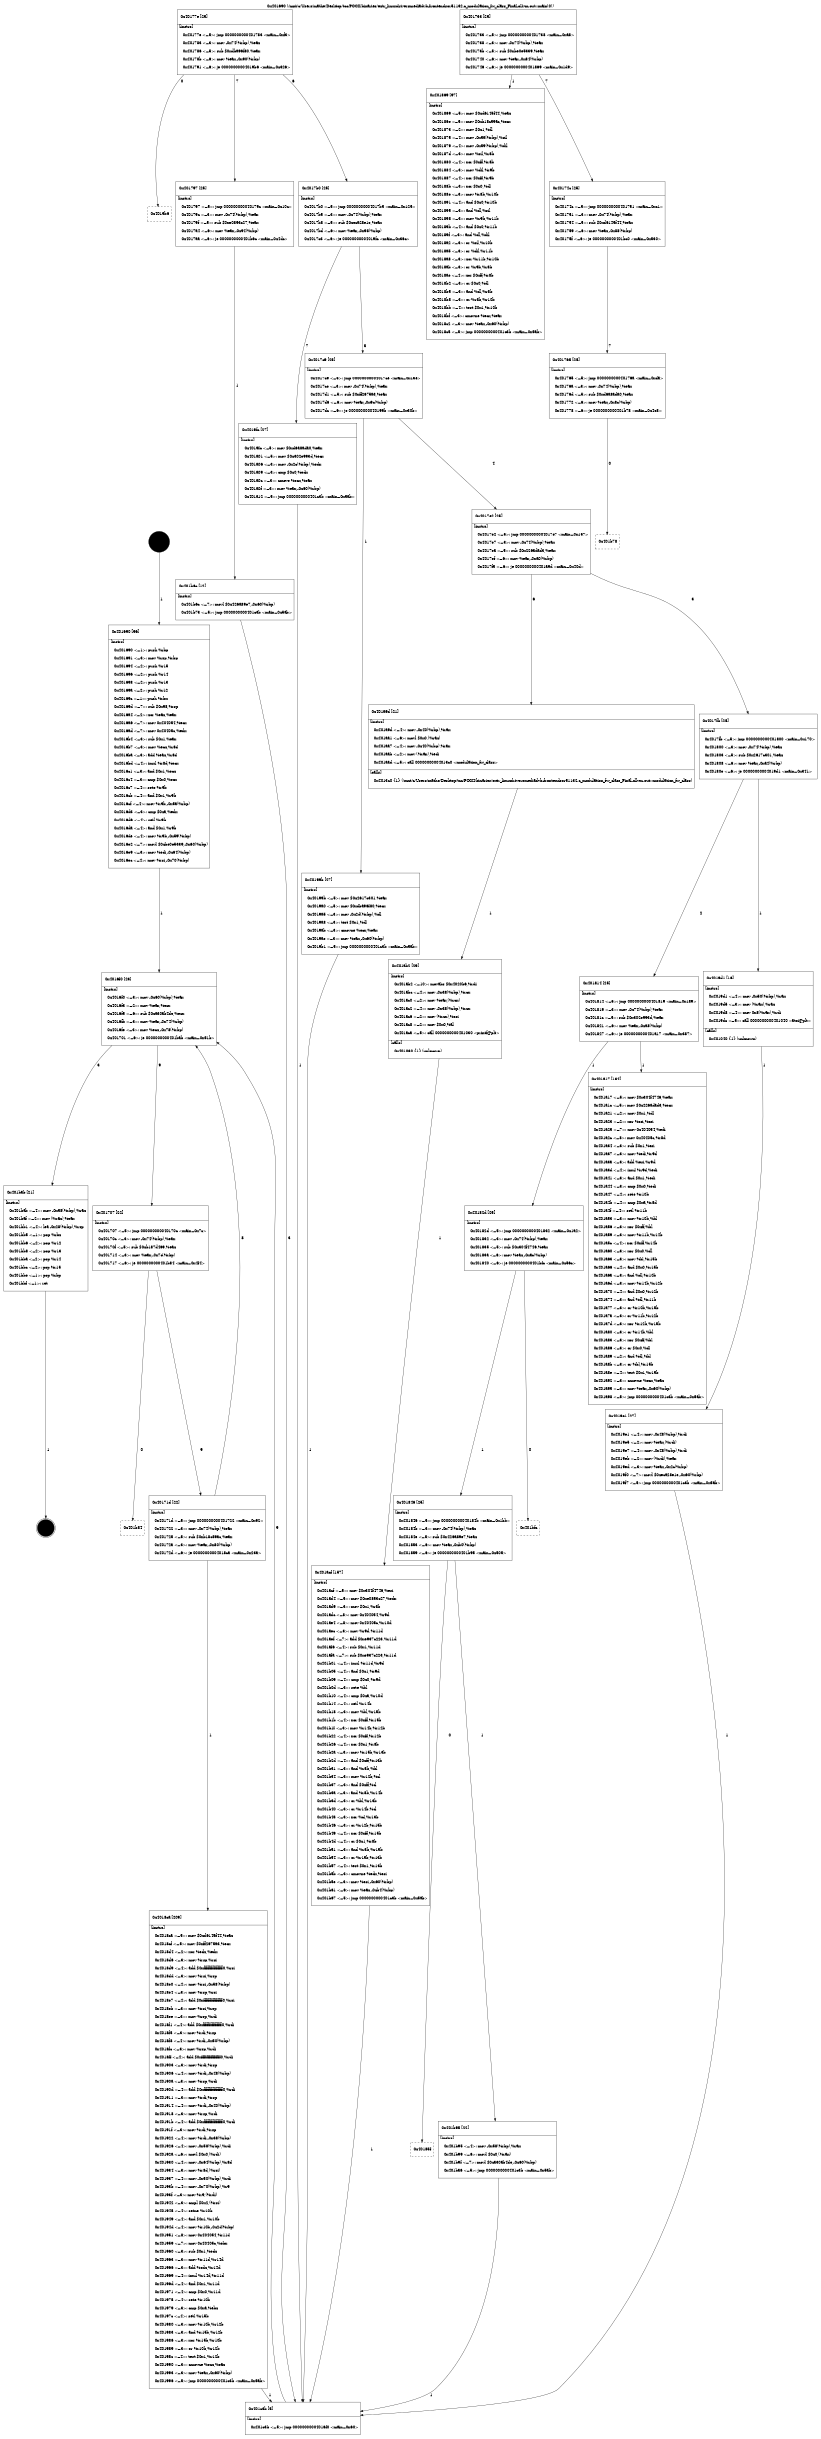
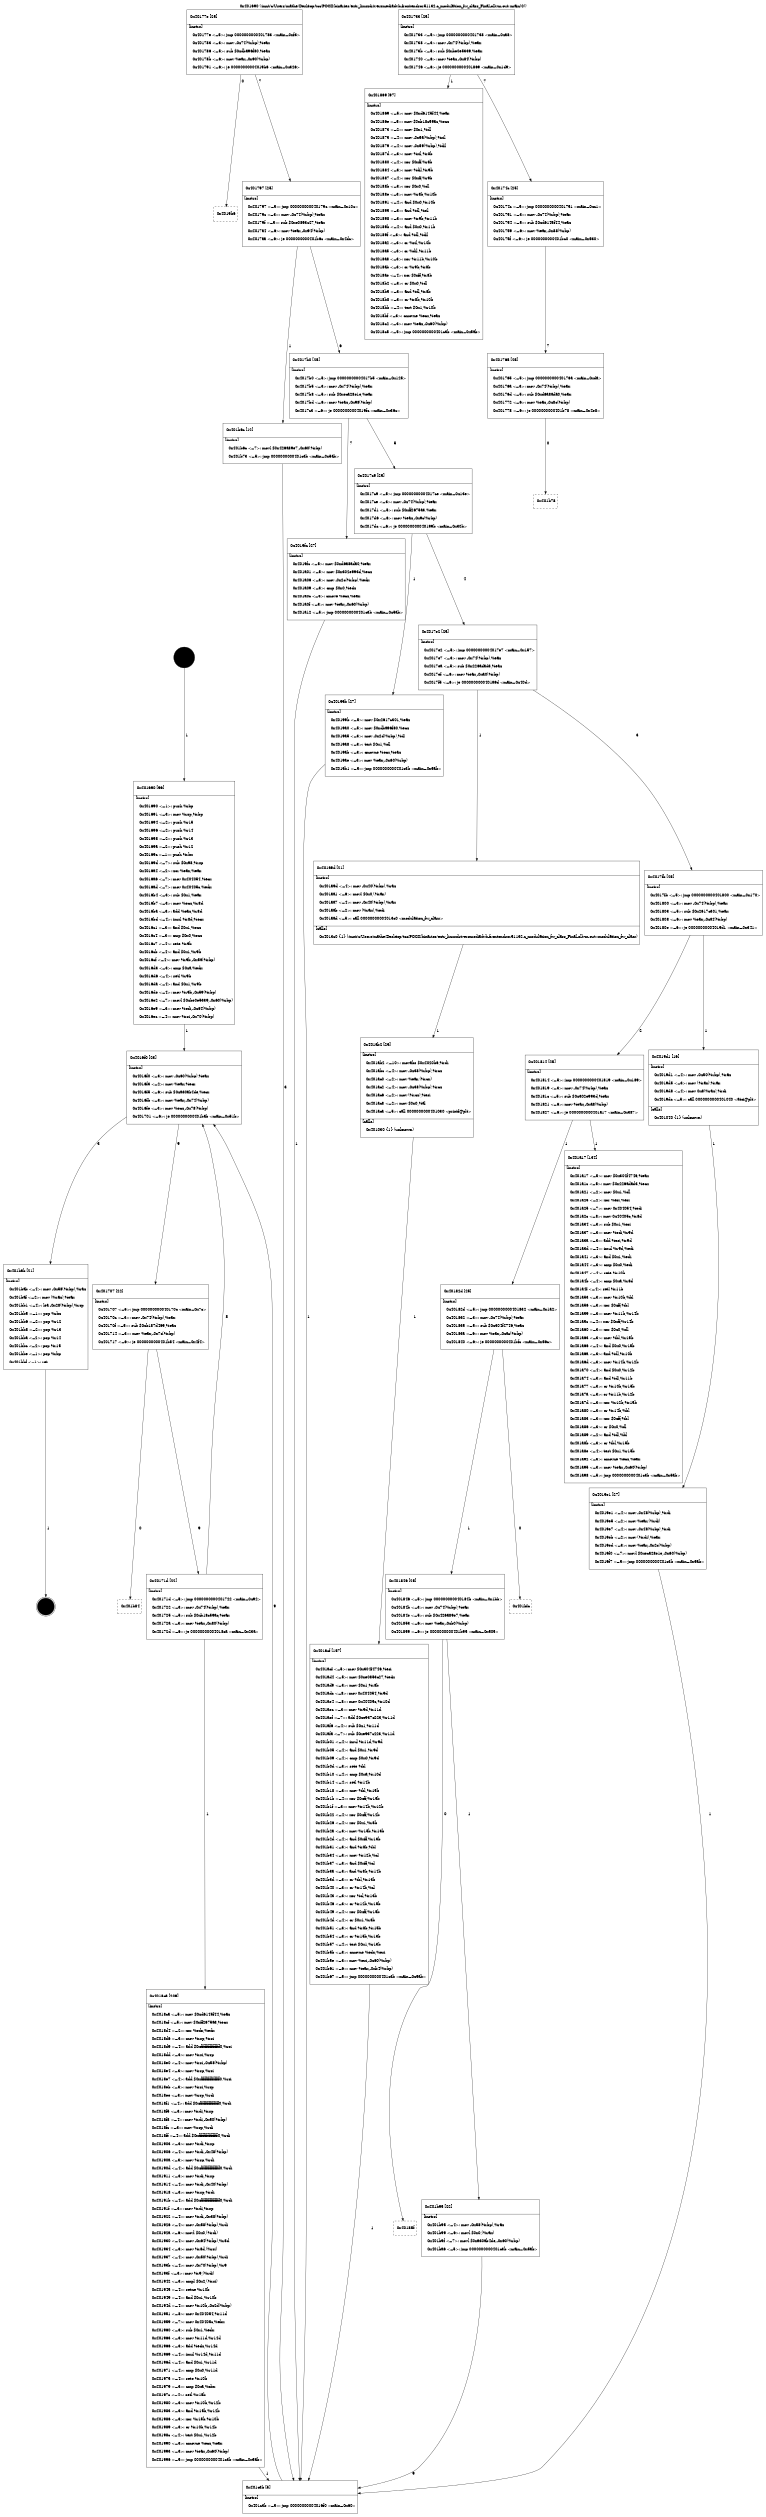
(320, 123) -> (325, 299)
(533, 600) -> (480, 736)
(431, 2395) -> (413, 2474)
